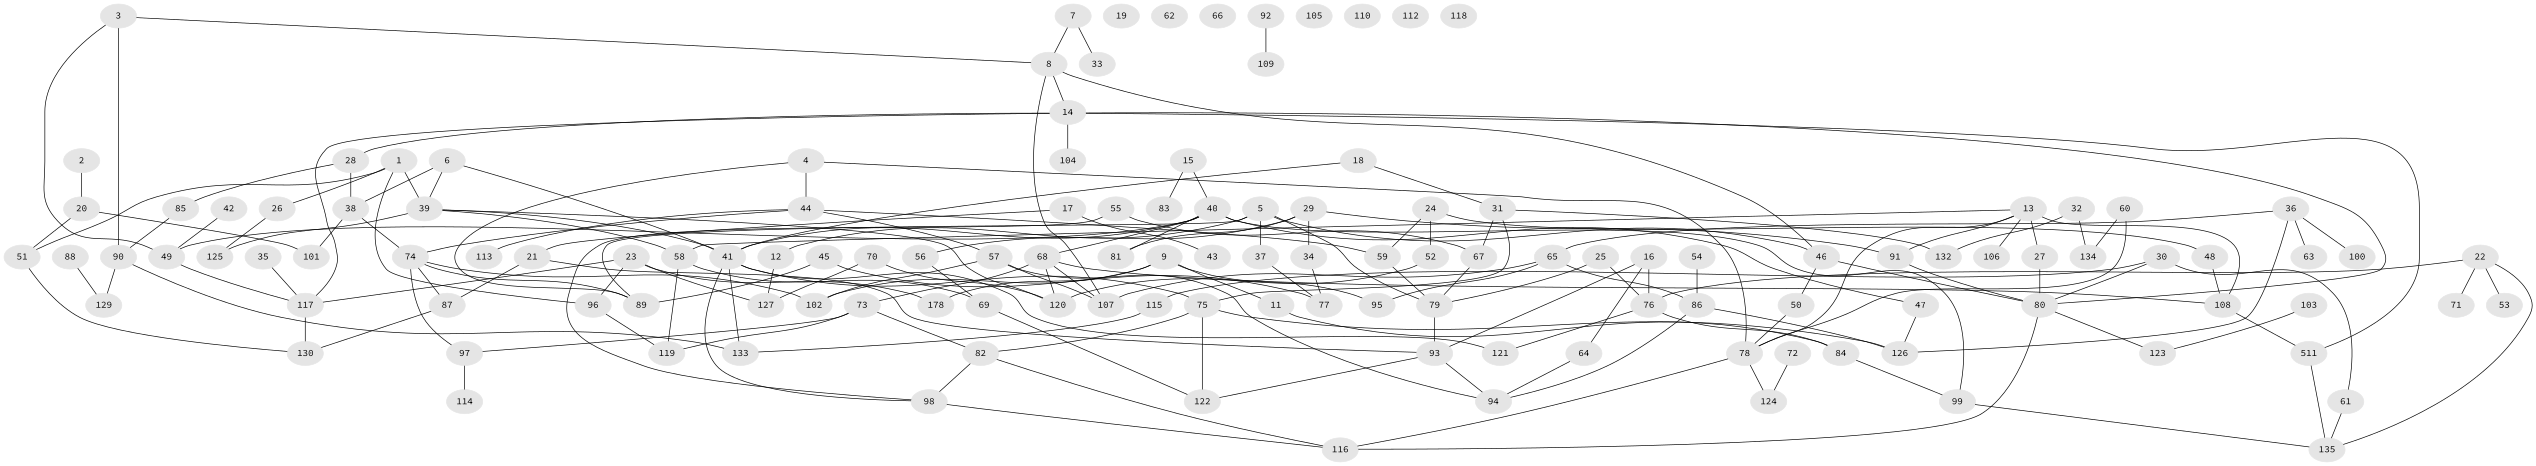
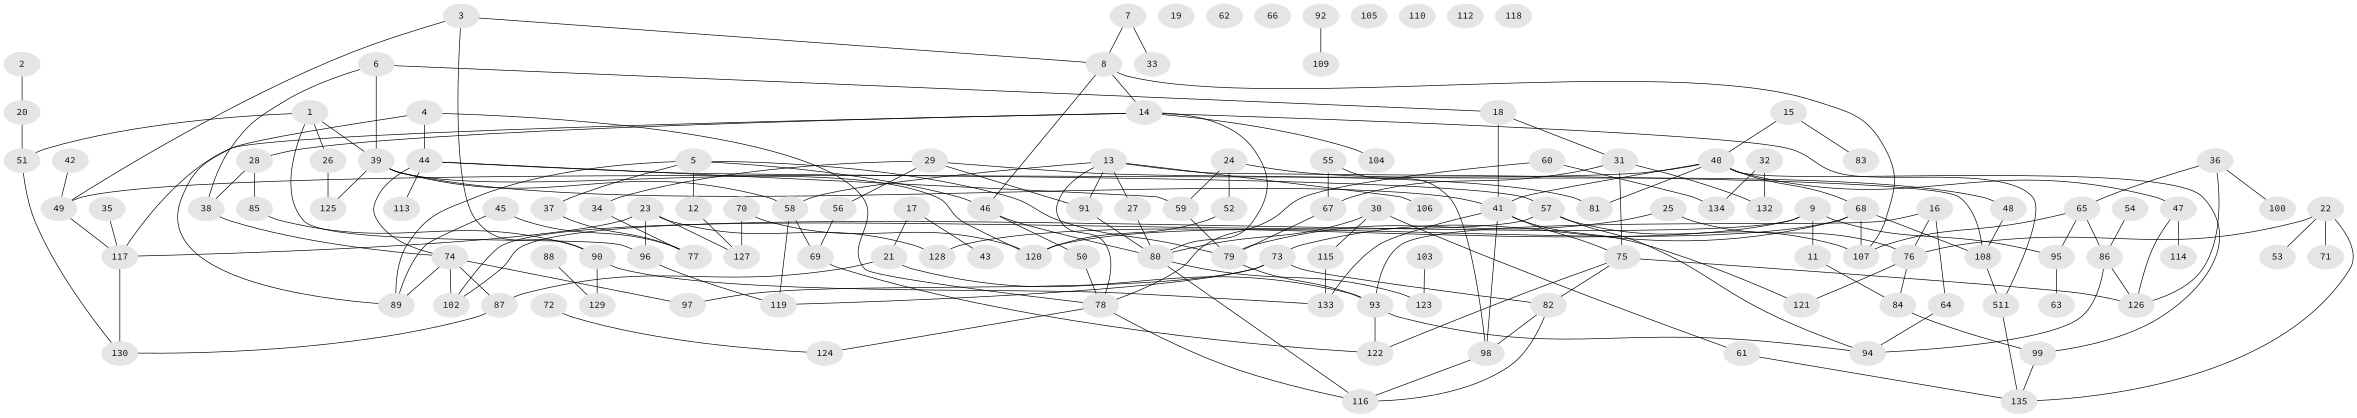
(590, 204) -> (937, 88)
(2300, 233) -> (2057, 281)
(311, 257) -> none
(936, 305) -> (937, 257)
(465, 378) -> (2178, 233)
